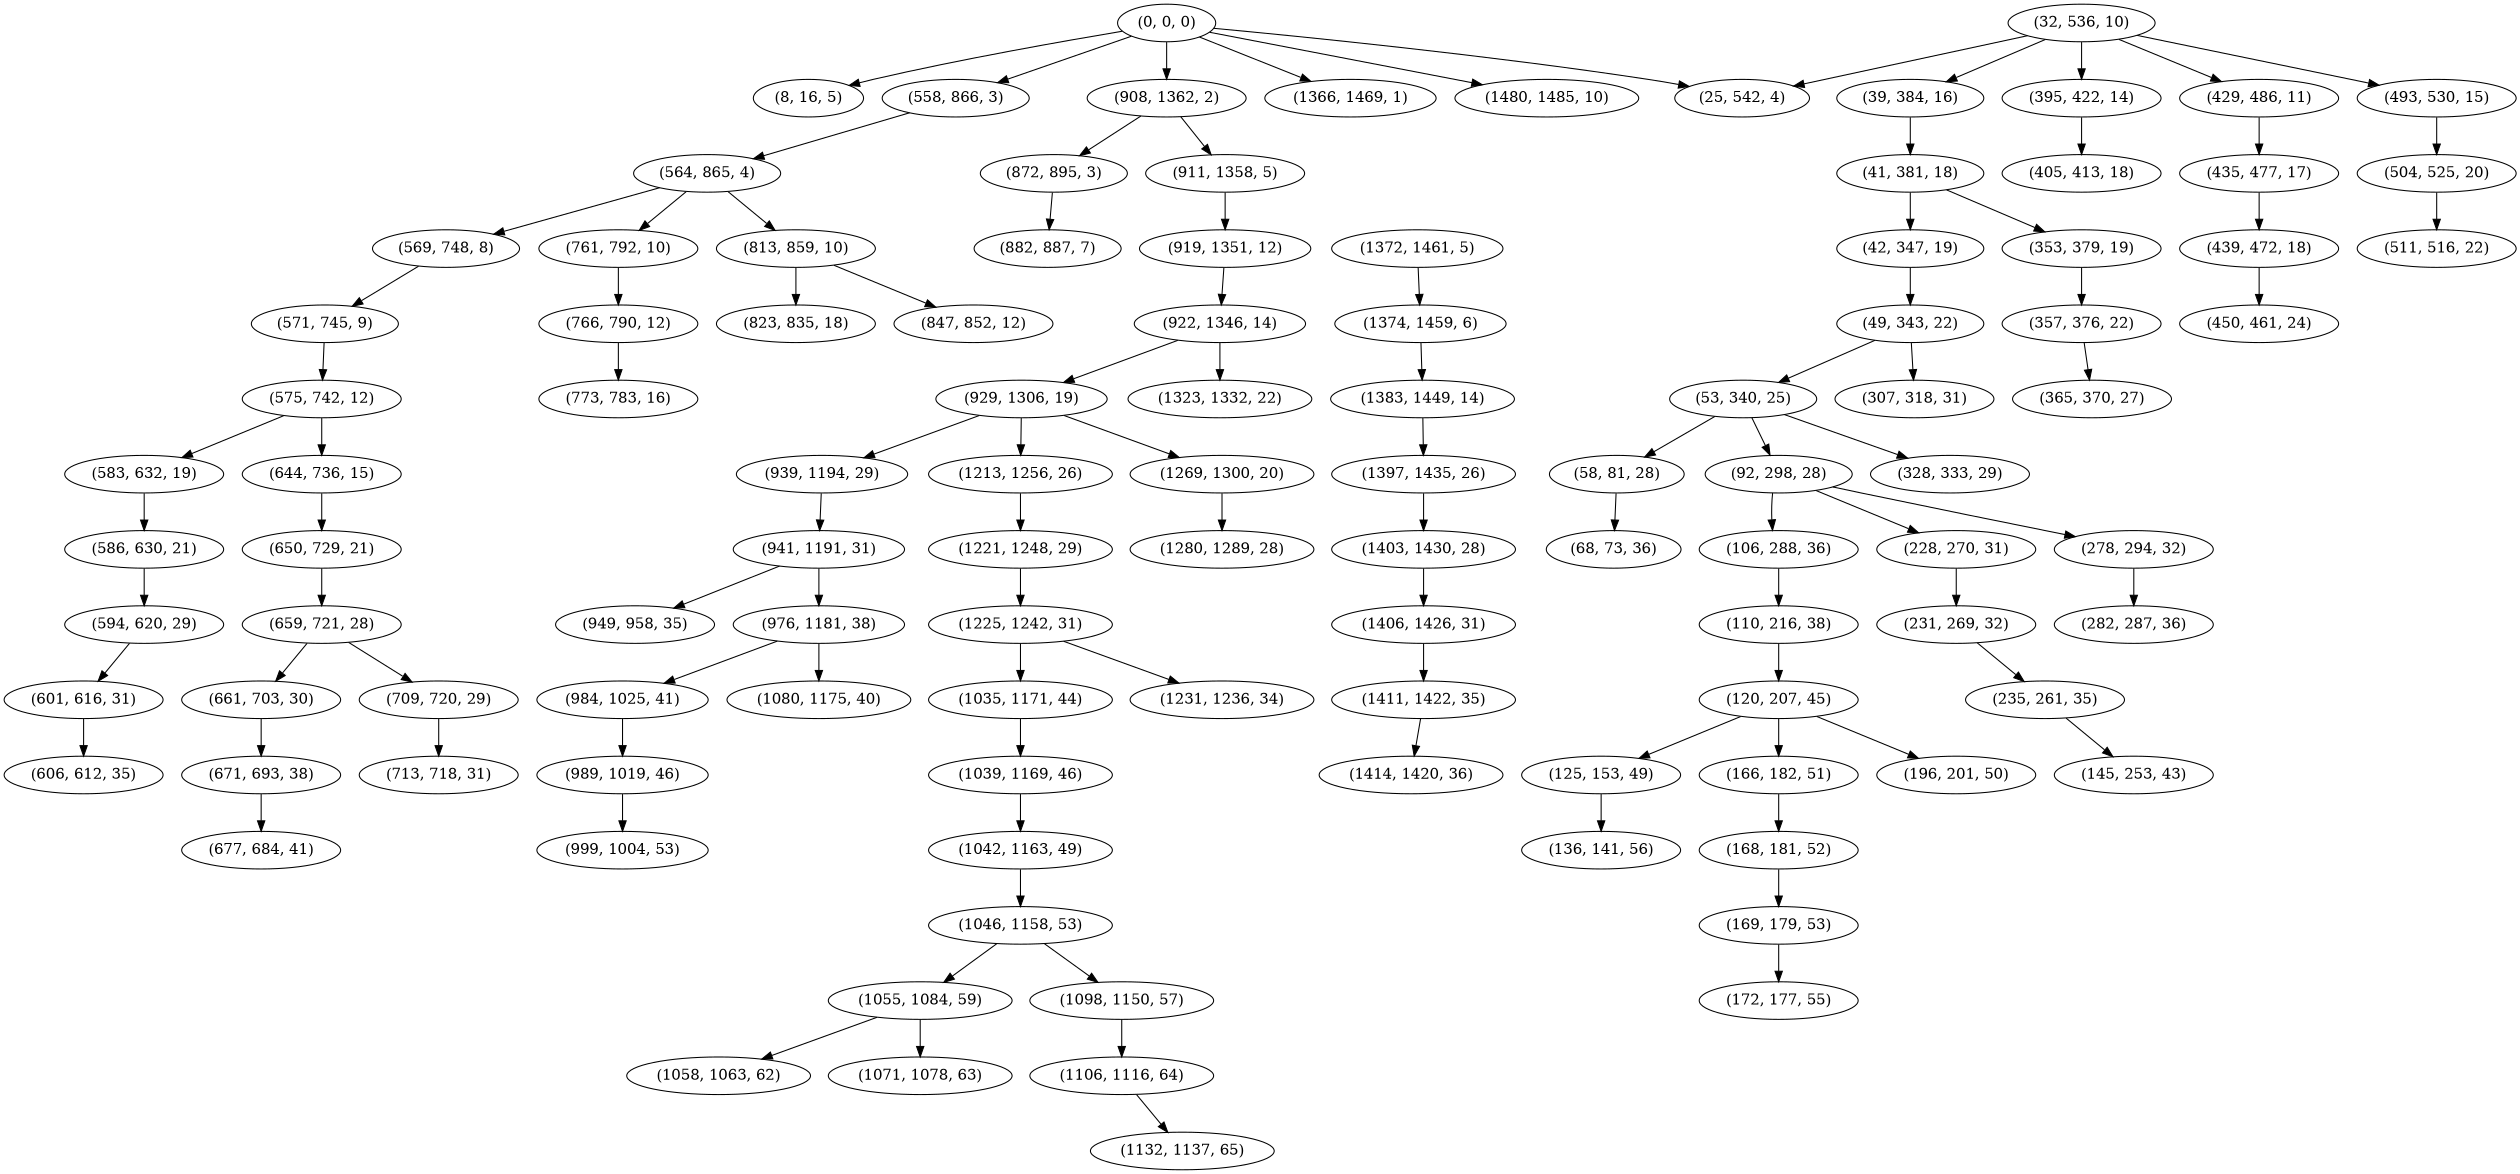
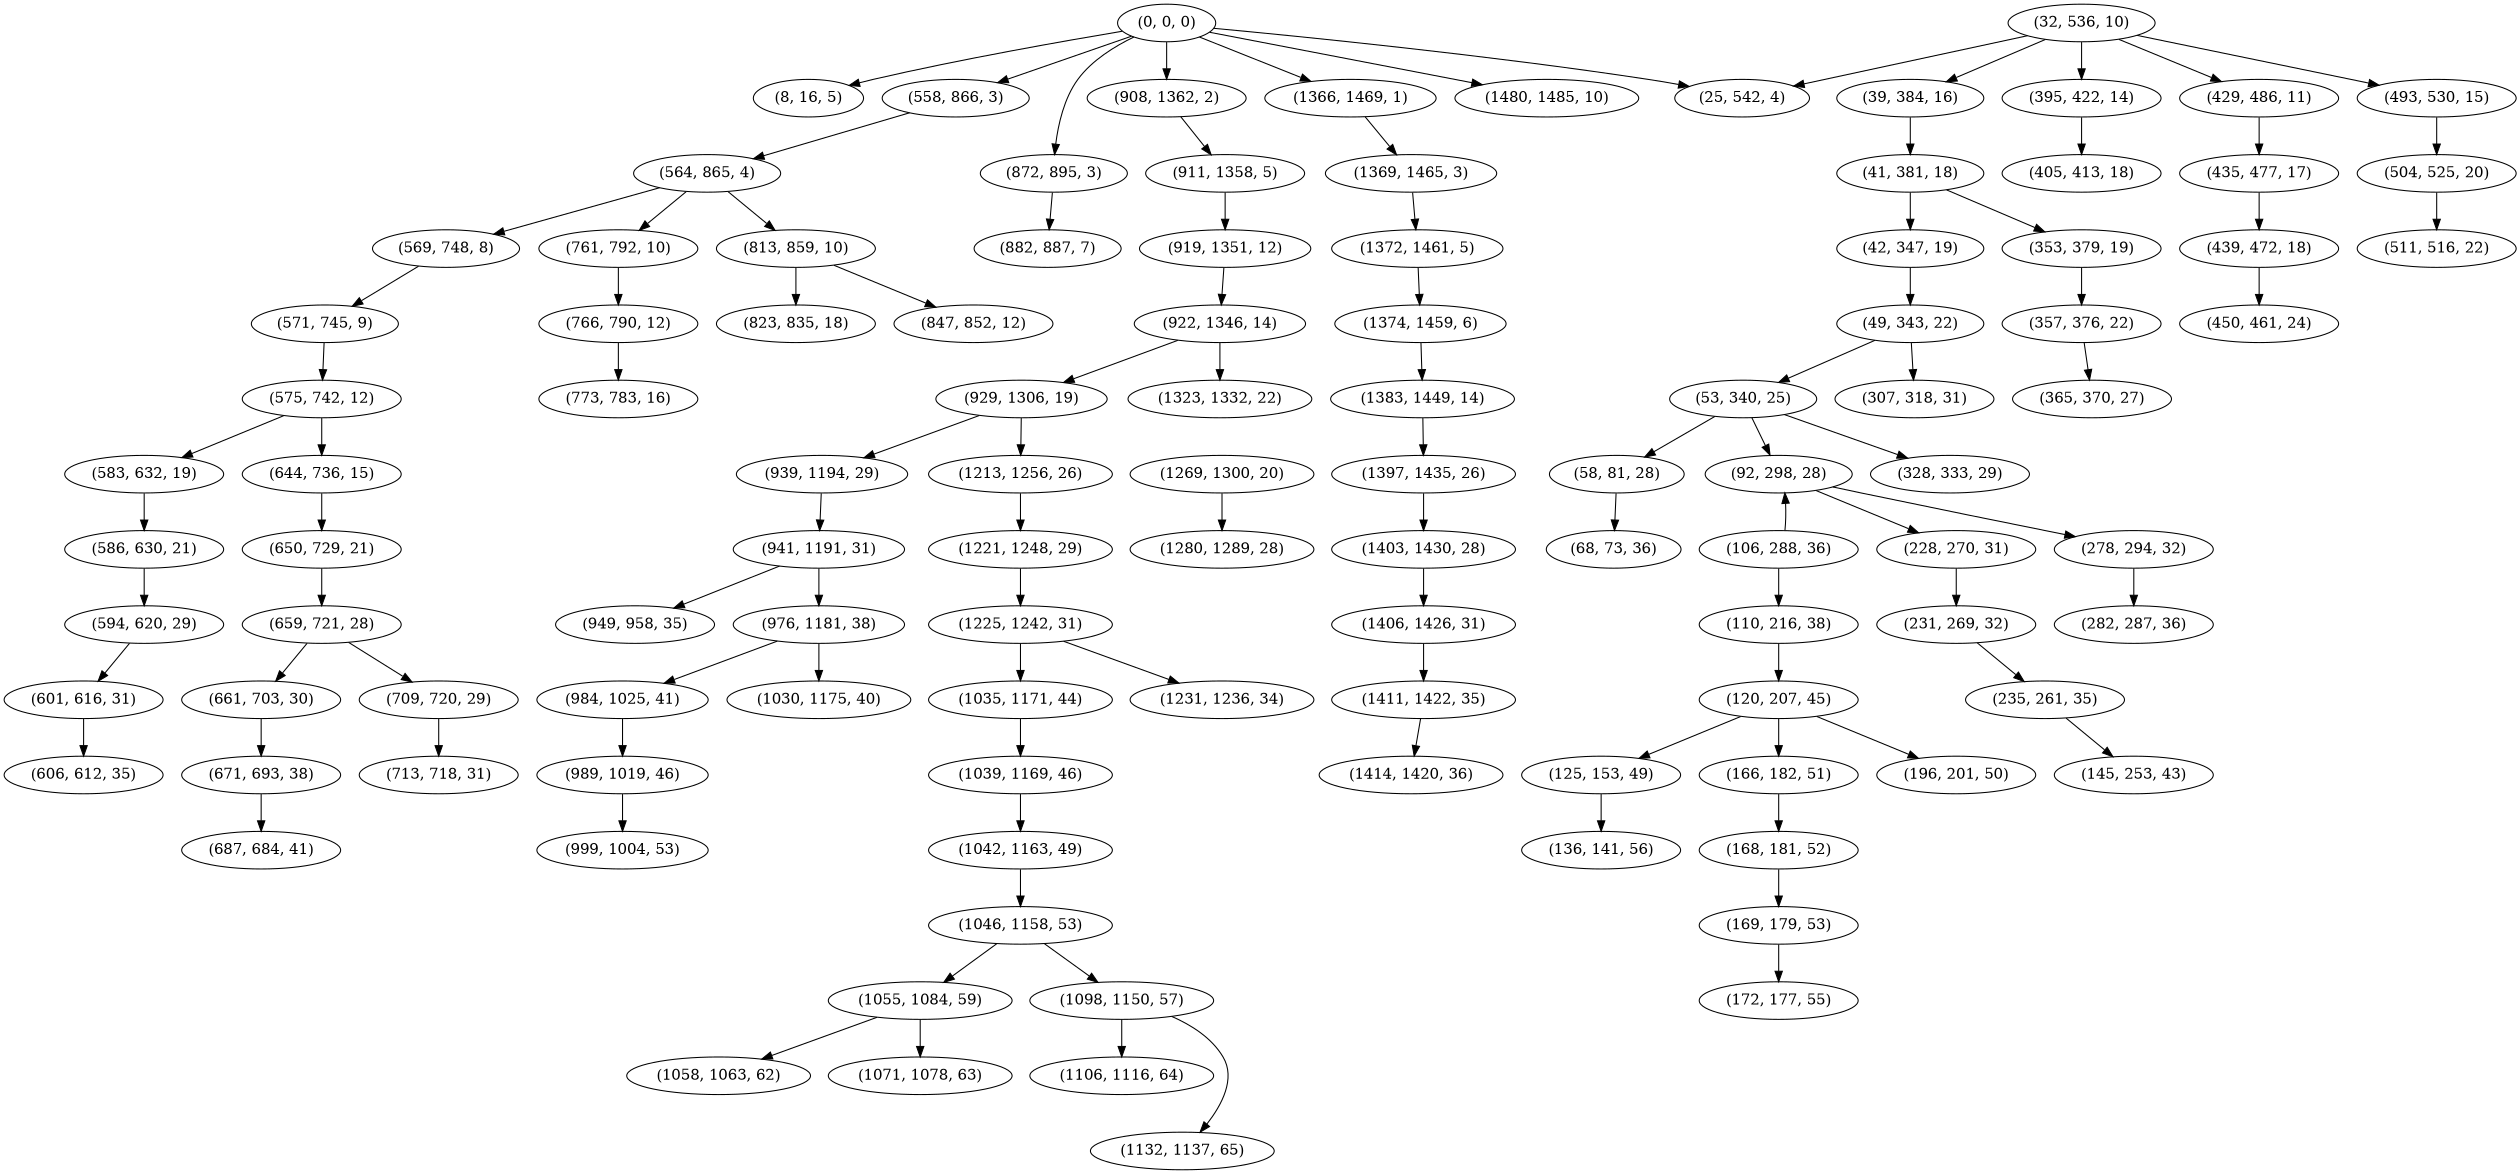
(1115, 133) -> (1078, 79)
none -> (1411, 173)
(1117, 435) -> none
(1772, 506) -> (1786, 517)
(819, 700) -> (819, 700)
(261, 850) -> (261, 850)
(1149, 1109) -> (1224, 1060)
